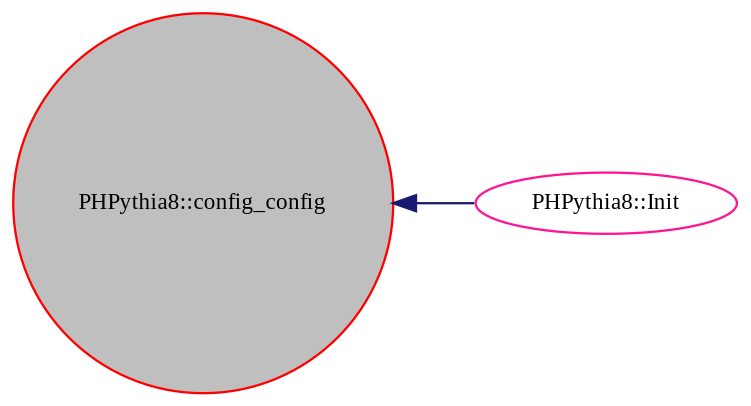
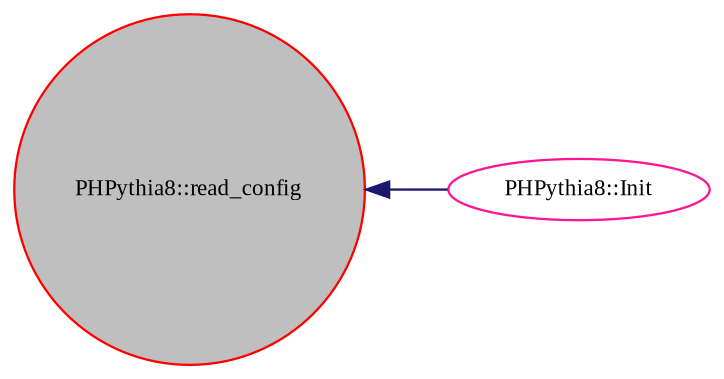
(203, 203) -> (190, 190)
